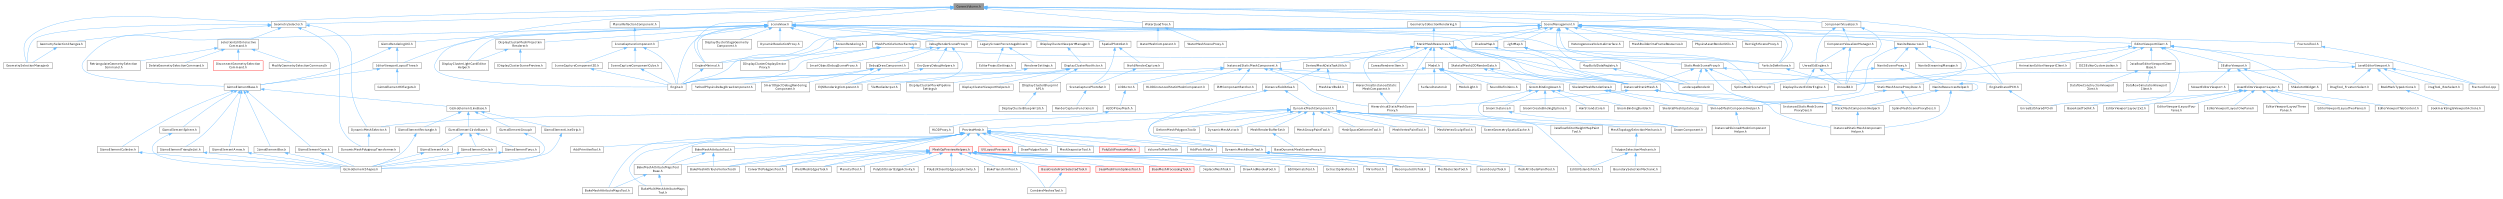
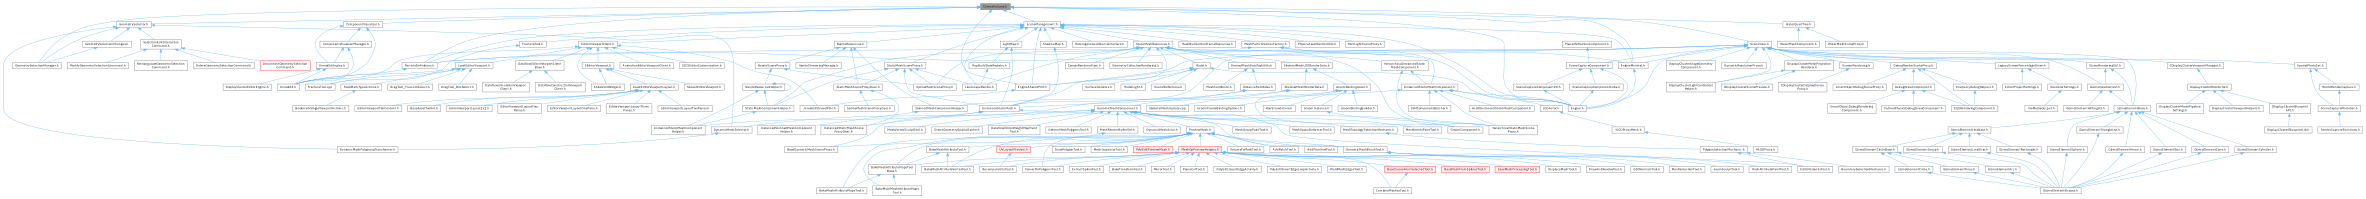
(1434, 36) -> (1142, 58)
none -> (1035, 57)
(397, 66) -> (2105, 87)
(1313, 76) -> (1420, 78)
(899, 149) -> none
